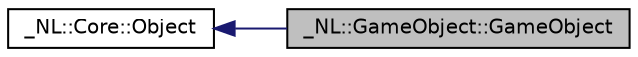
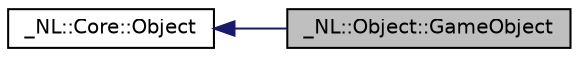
(458, 29) -> (429, 29)
